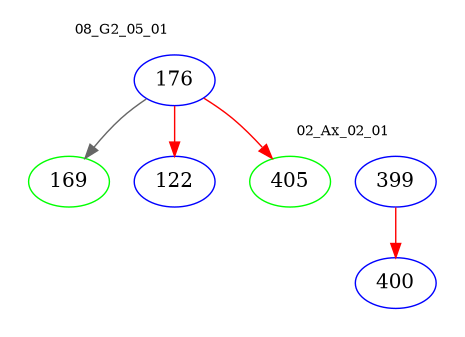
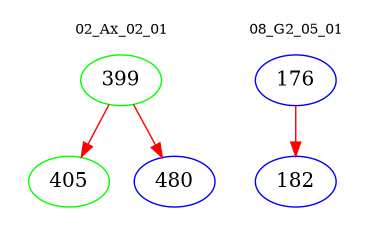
(248, 132) -> (99, 124)
(69, 182) -> none
(175, 182) -> (296, 182)
(396, 182) -> (121, 80)
(396, 283) -> (175, 182)
